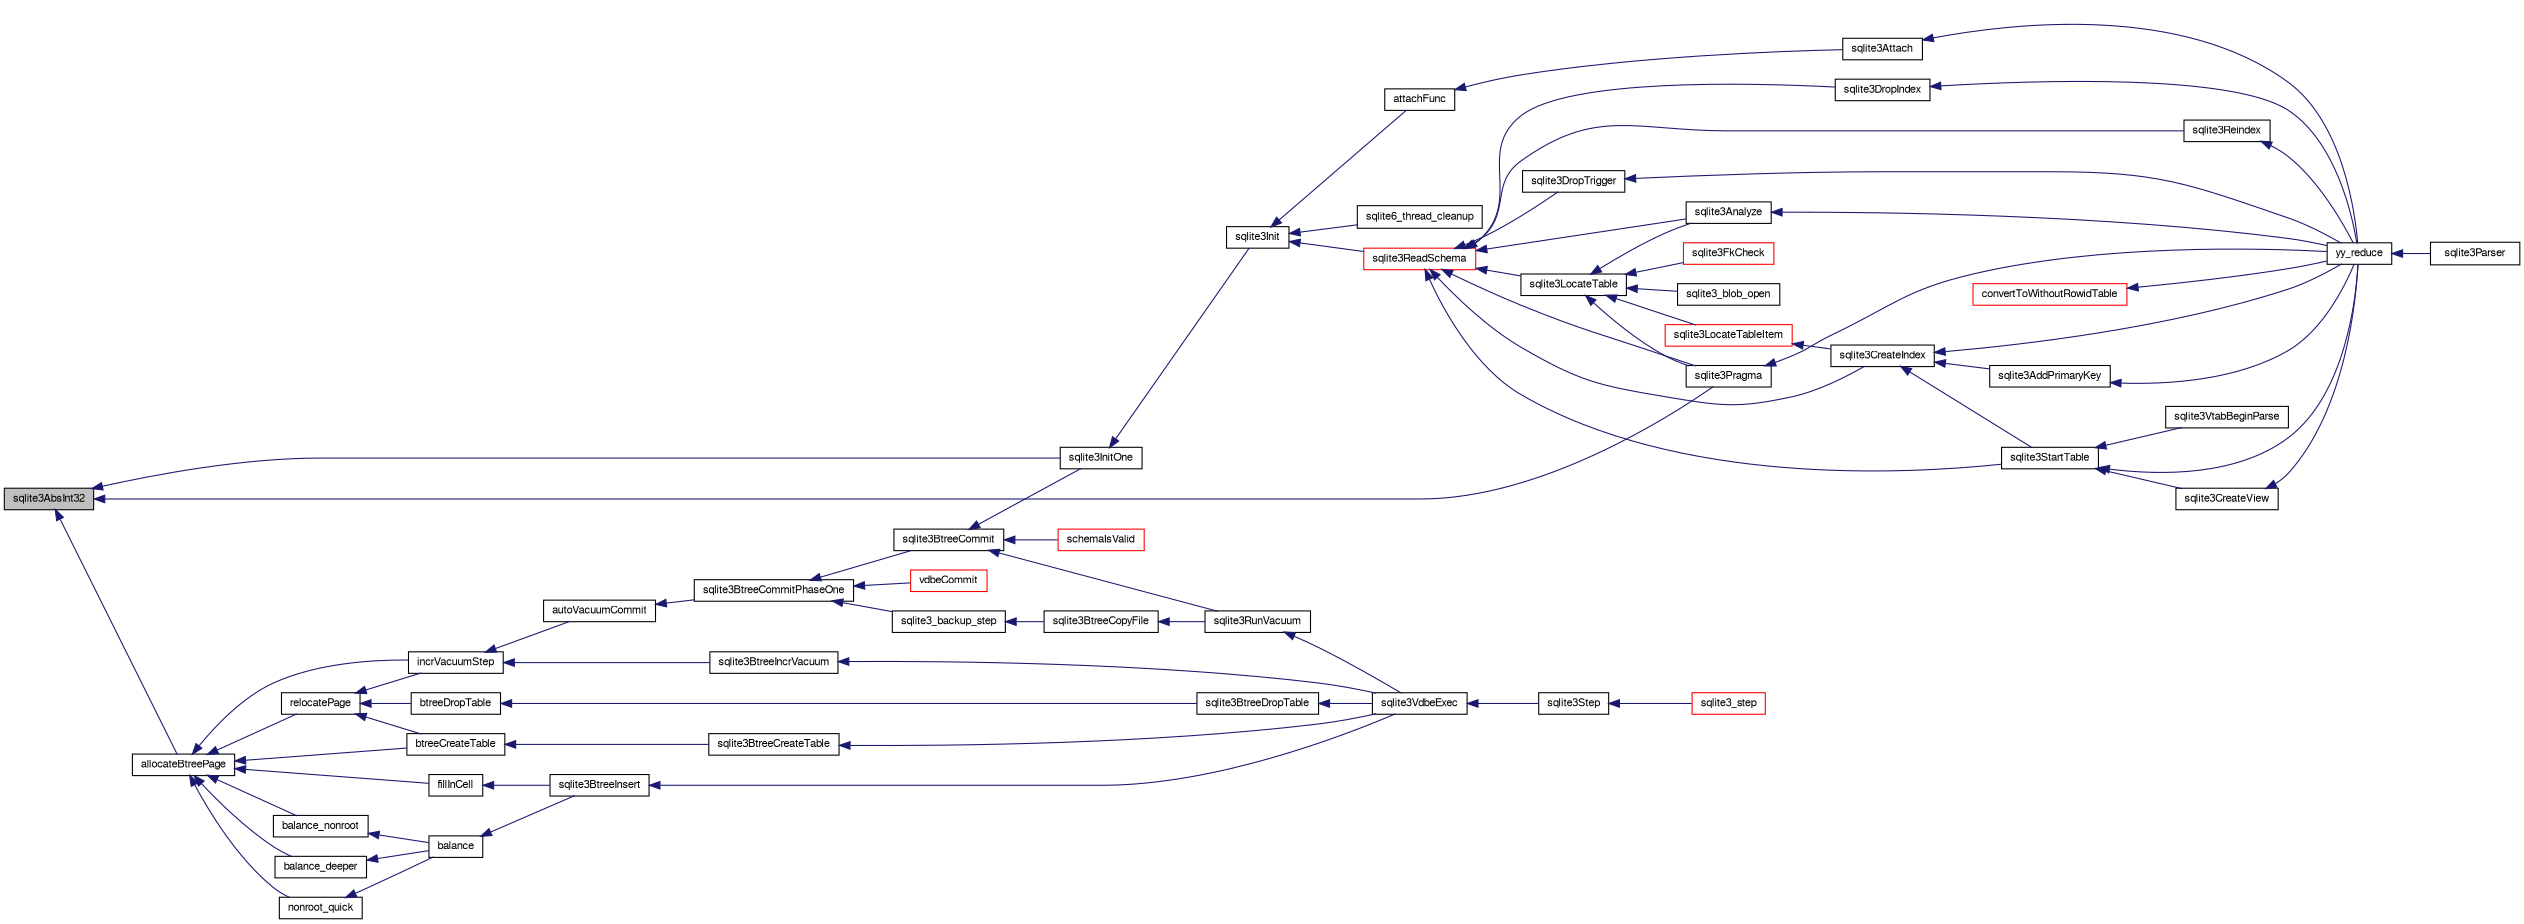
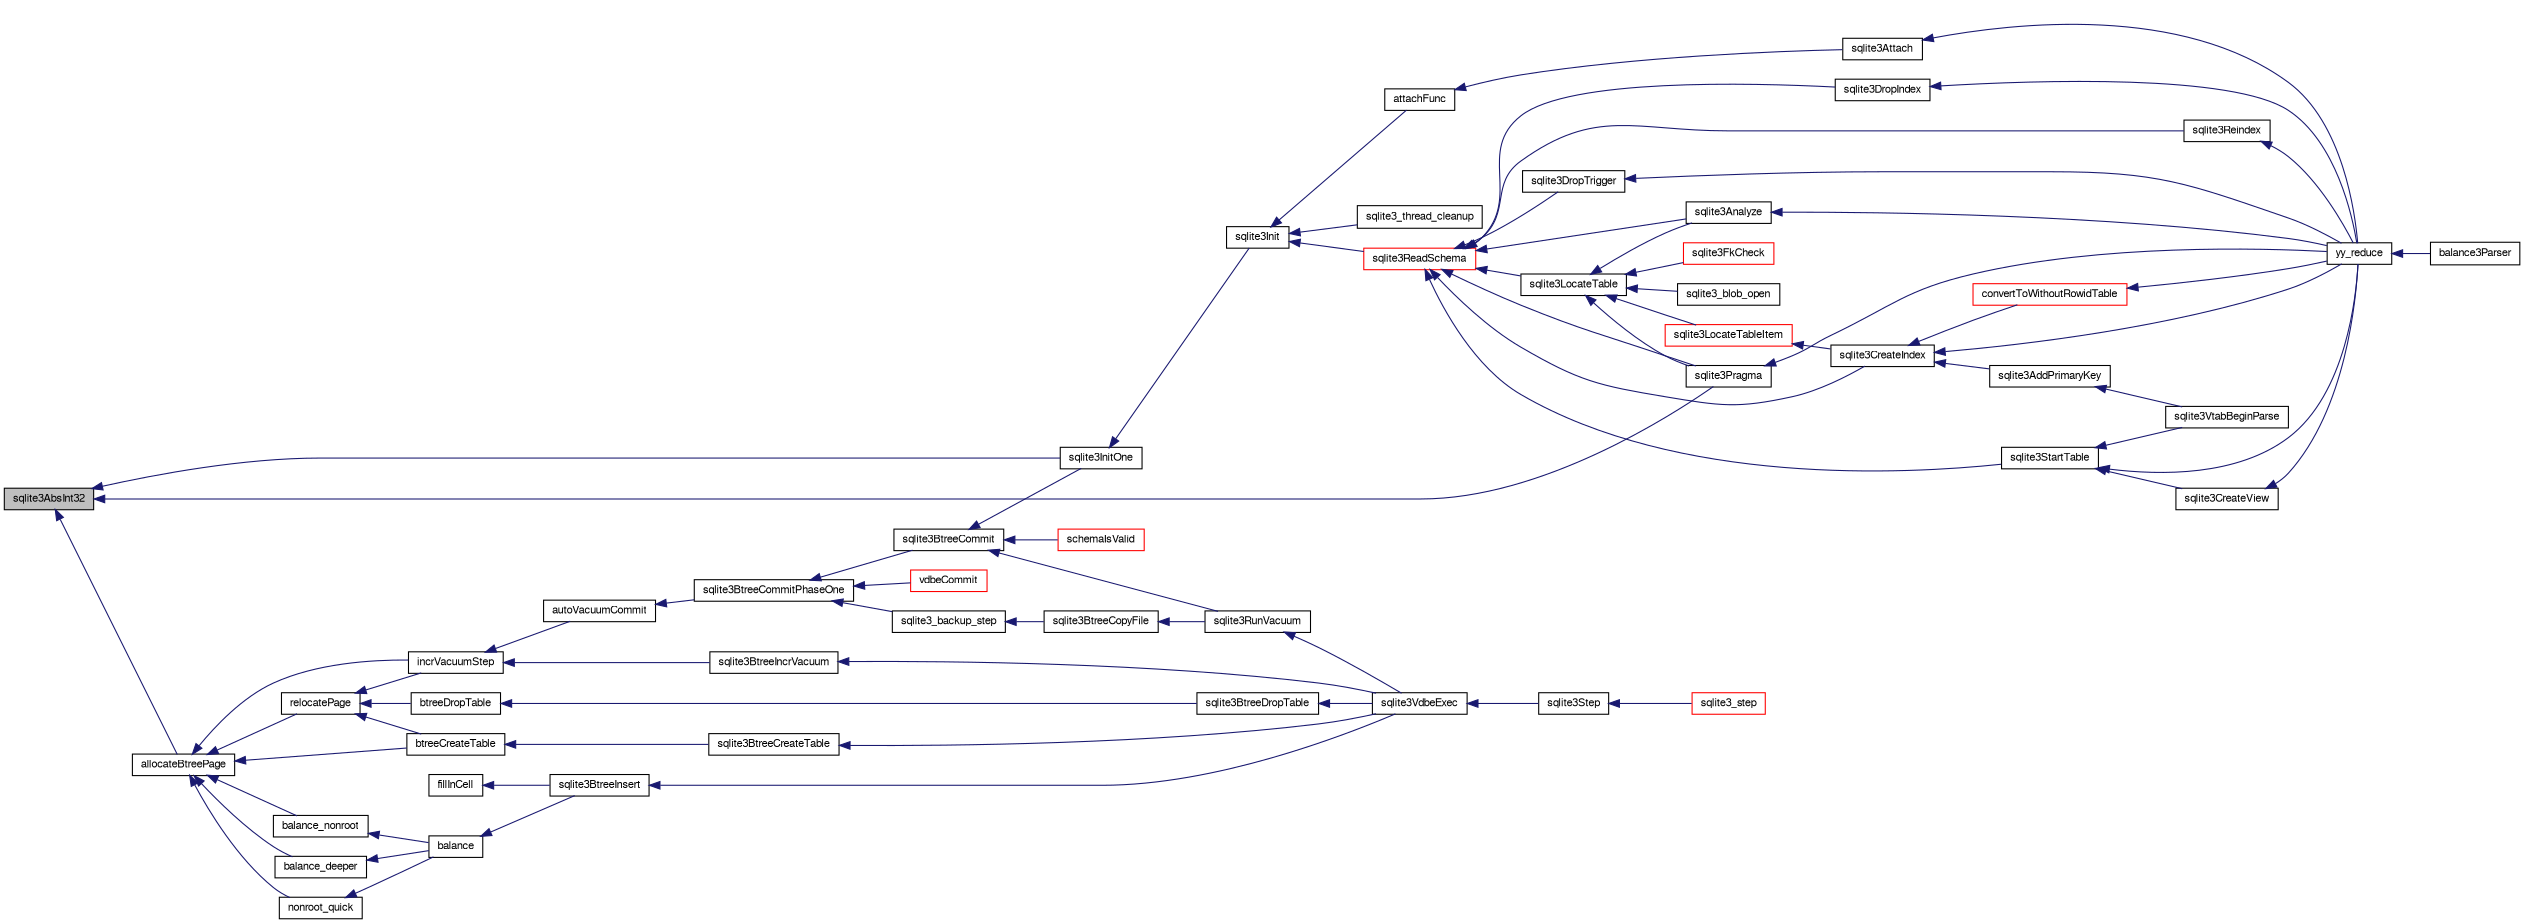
(1420, 217) -> (1420, 217)
(2475, 254) -> (2475, 254)
(2260, 364) -> (2144, 398)
(1971, 410) -> (1968, 322)
(337, 776) -> none
